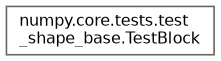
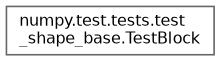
(110, 31) -> (110, 31)
